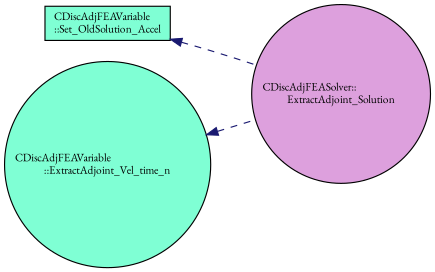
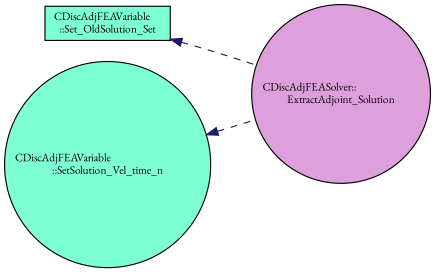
(108, 23) -> (108, 23)
(108, 165) -> (108, 165)
